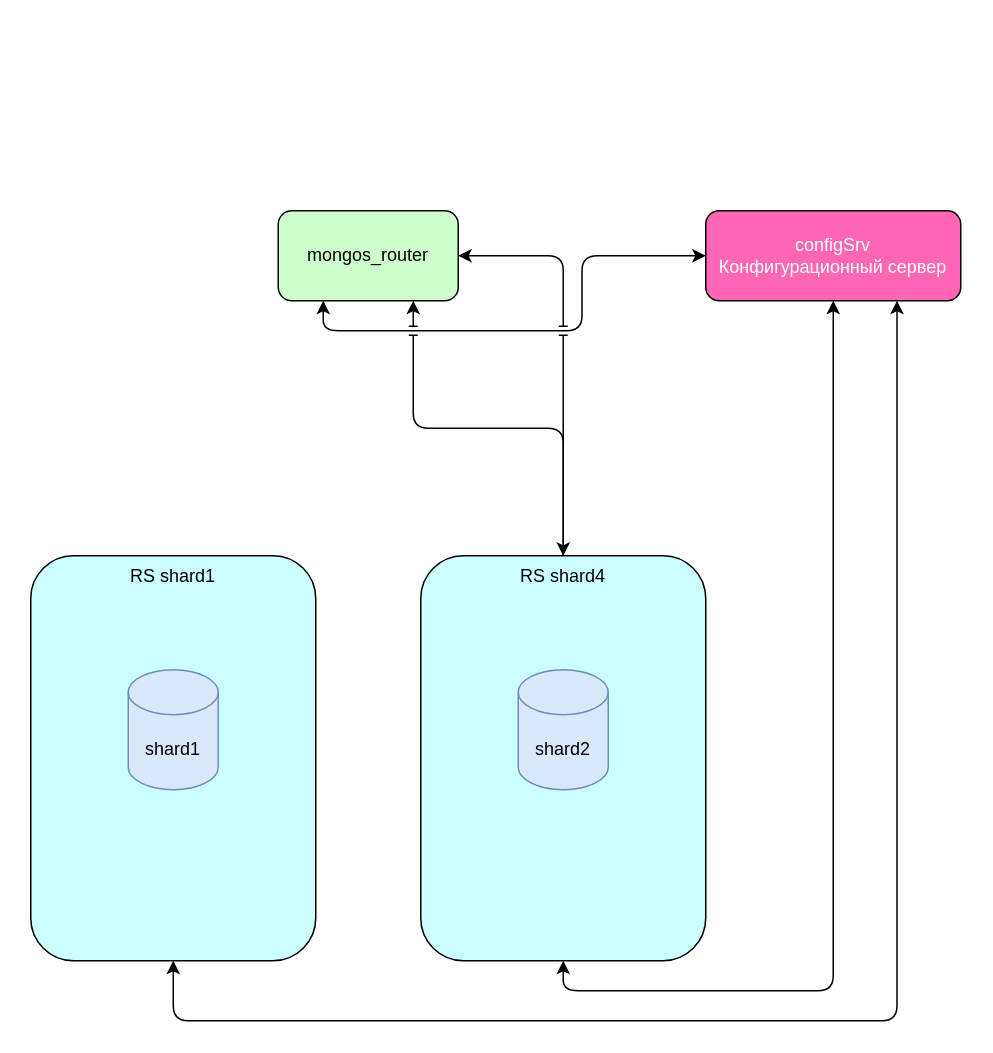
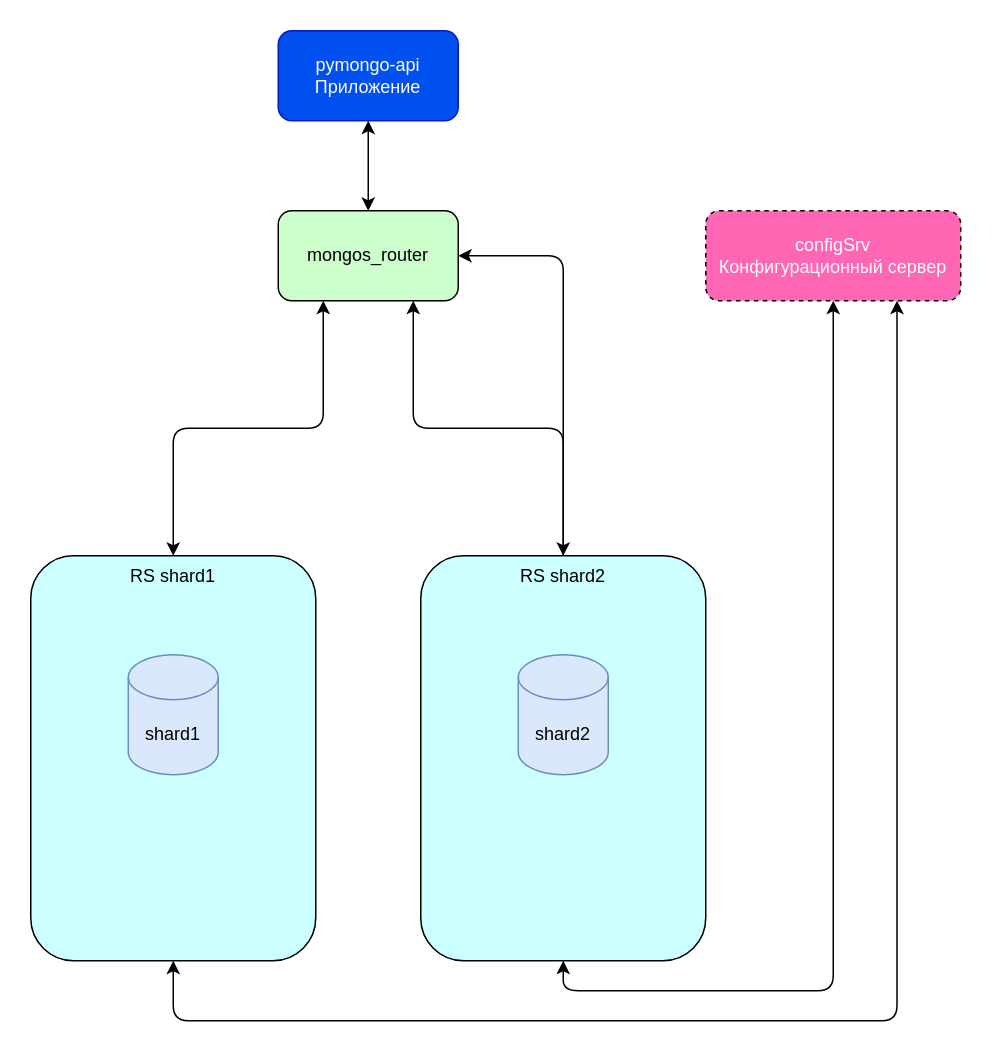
none -> (368, 76)
none -> (368, 166)
(605, 256) -> (242, 428)
(833, 256) -> (833, 256)
(563, 577) -> (563, 577)
(173, 730) -> (173, 715)
(563, 730) -> (563, 715)
